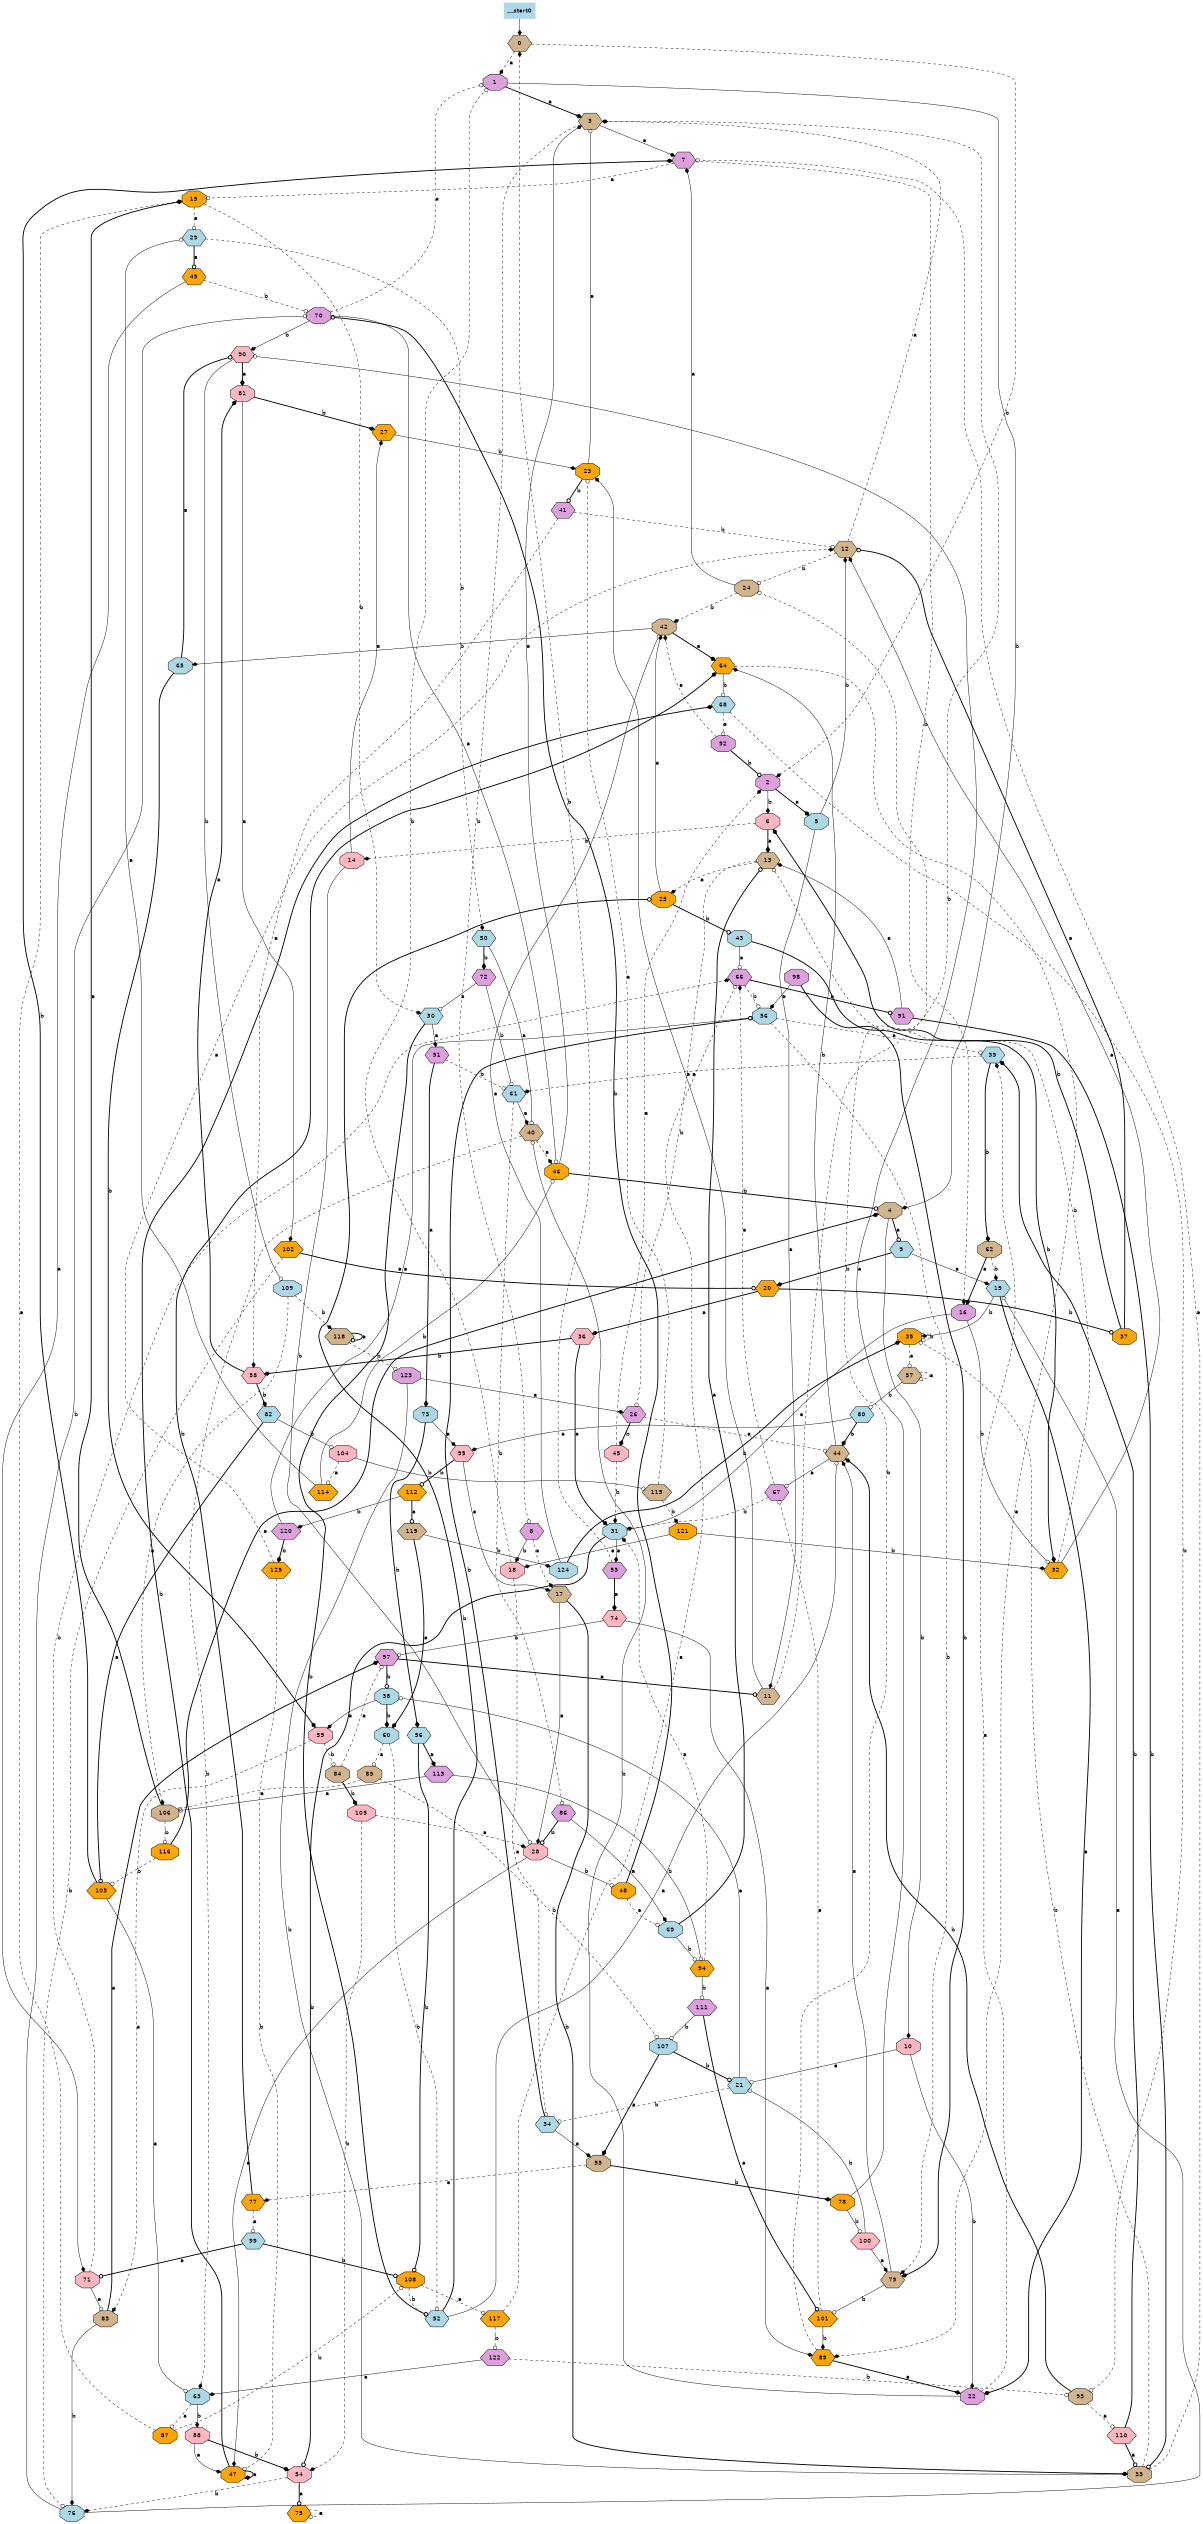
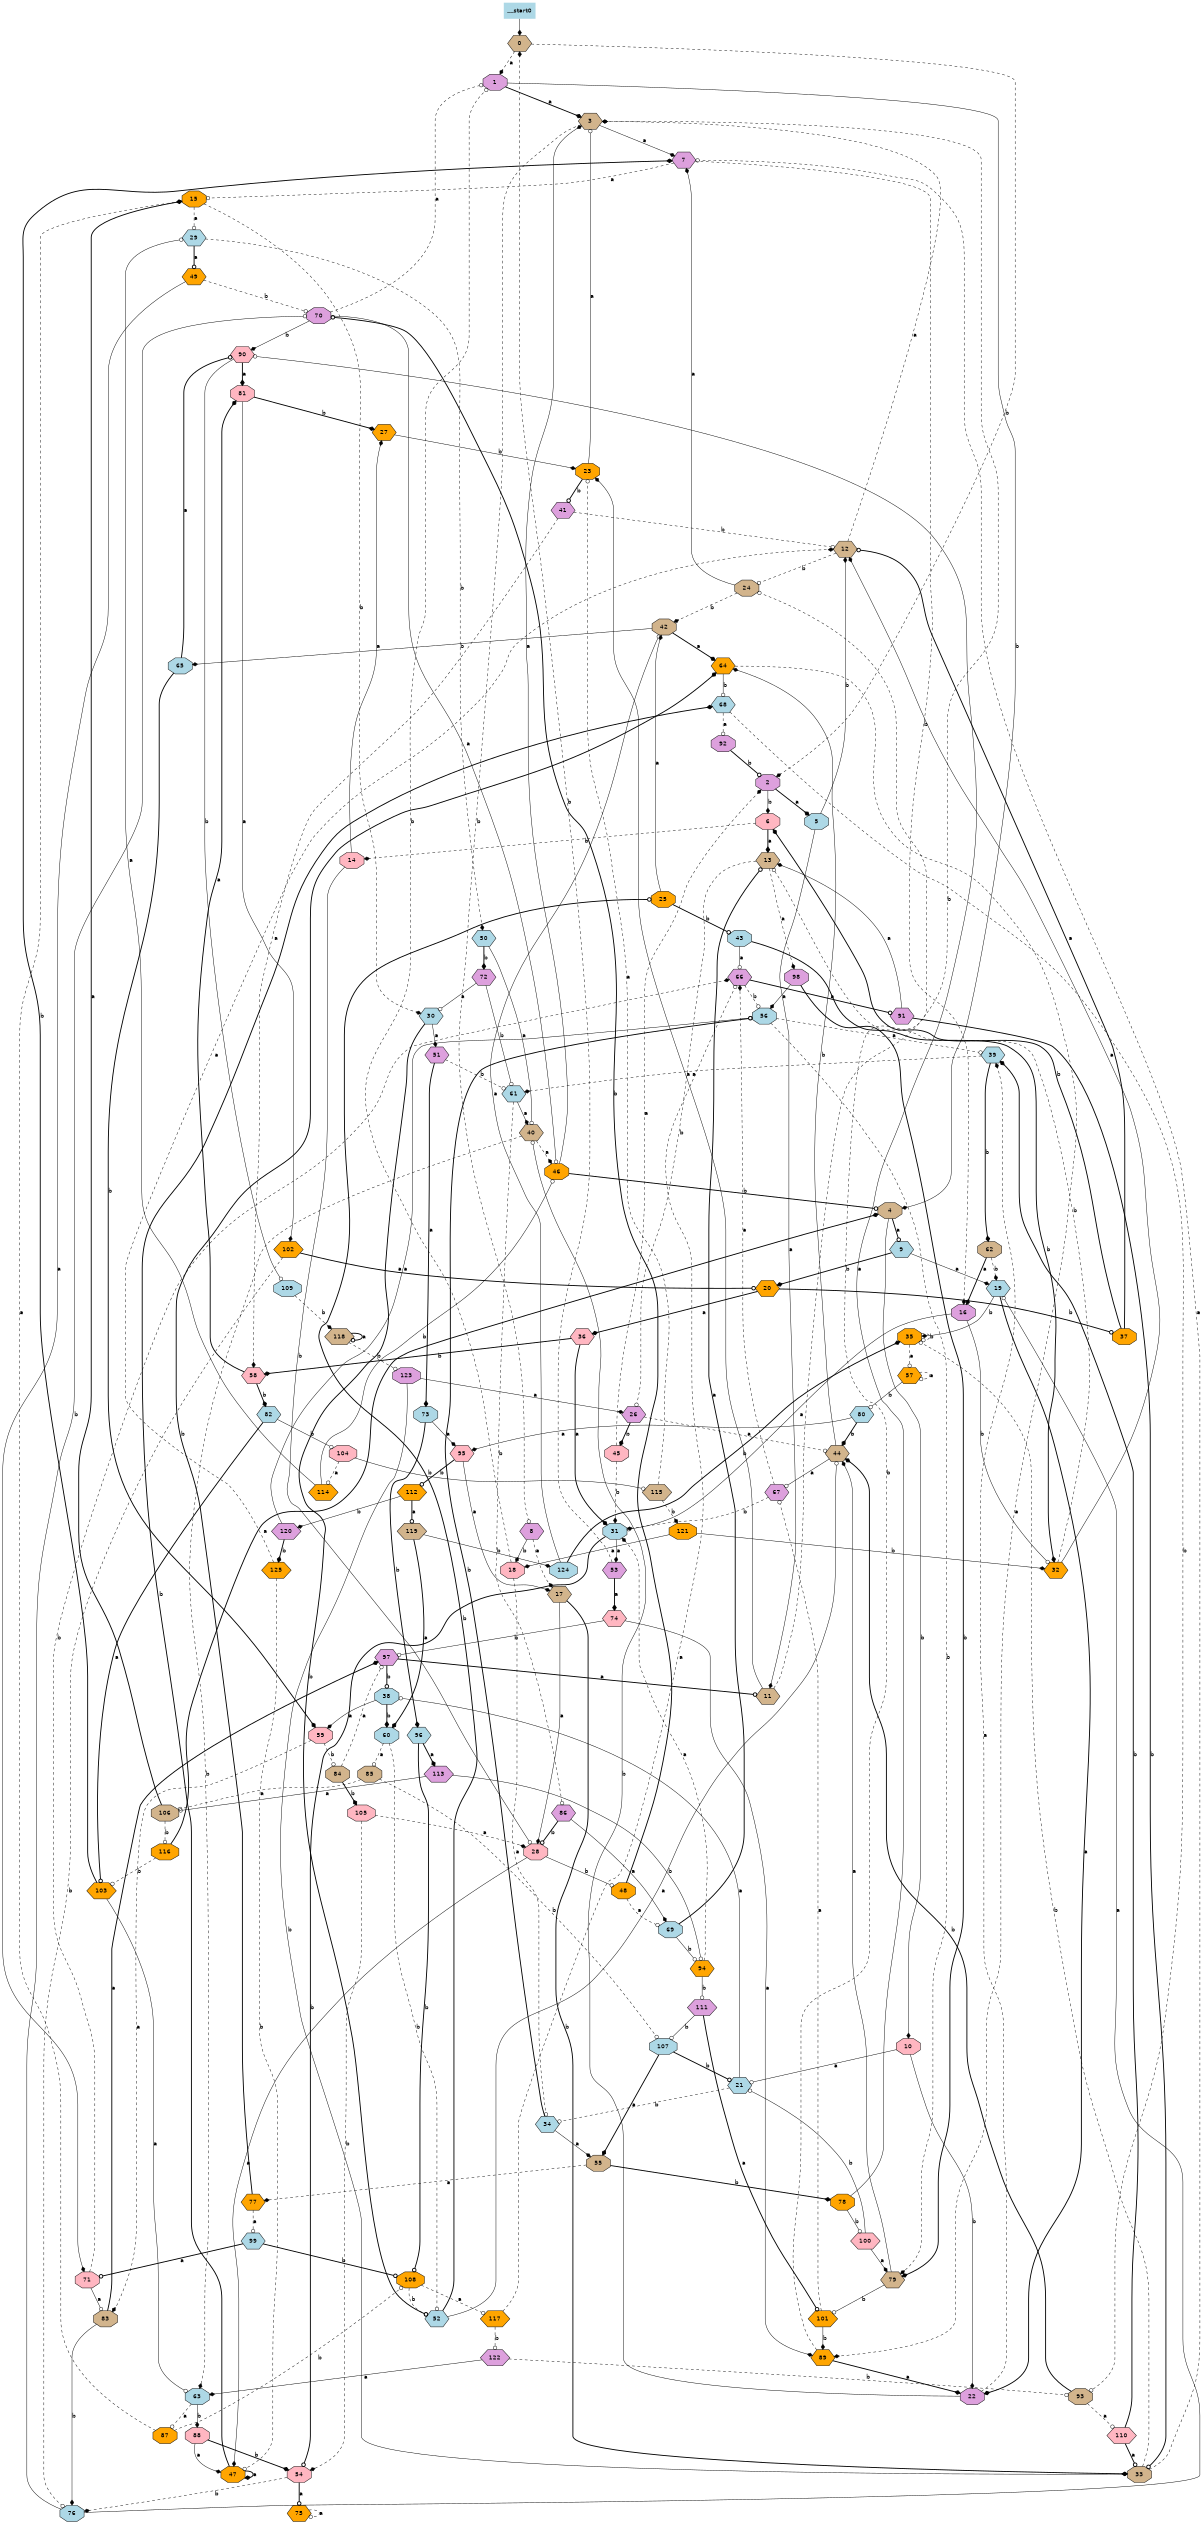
(682, 693) -> none
(715, 872) -> (780, 916)
(910, 1376) -> (910, 1376)
(155, 1526) -> none
